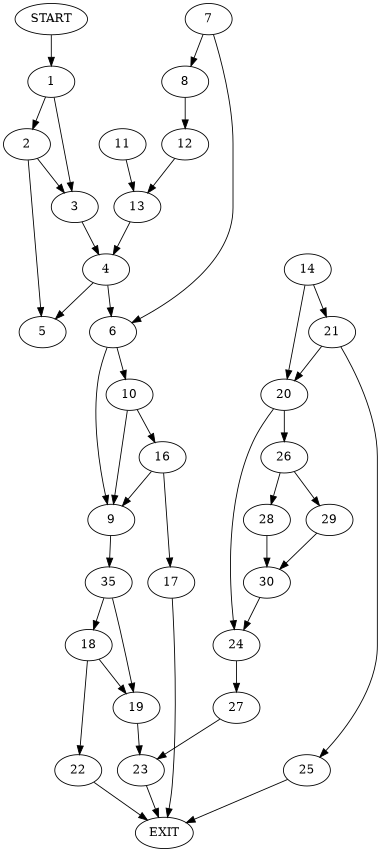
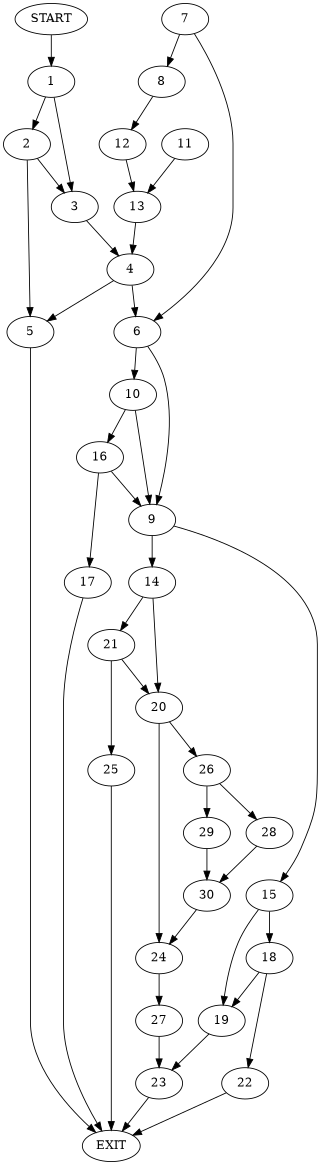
none -> (152, 547)
(109, 583) -> (270, 896)
none -> (30, 746)
